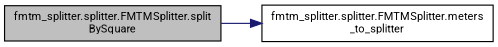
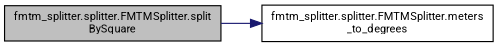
(378, 23) -> (378, 23)
